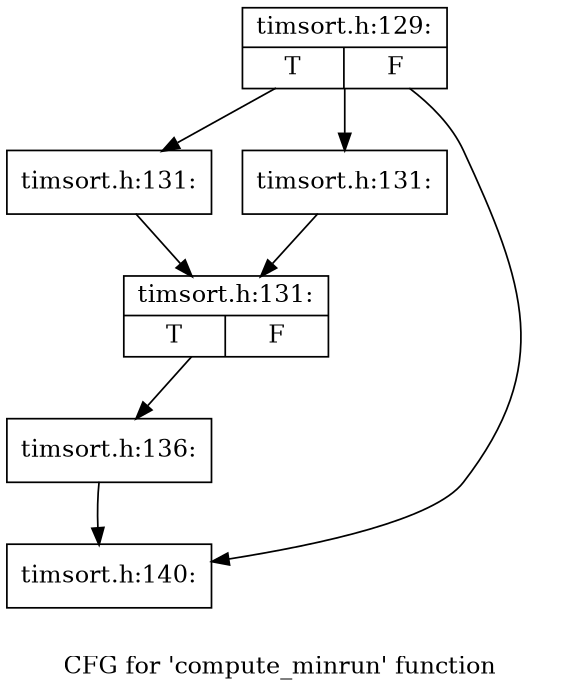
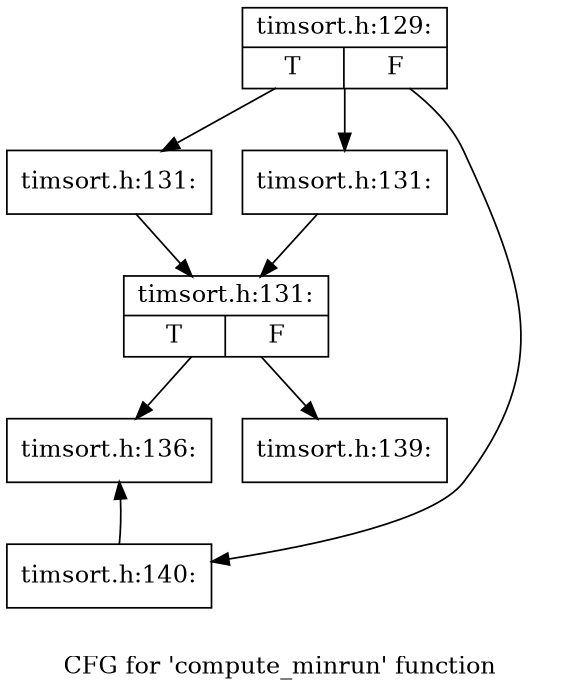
none -> (345, 450)
(98, 505) -> (121, 522)
